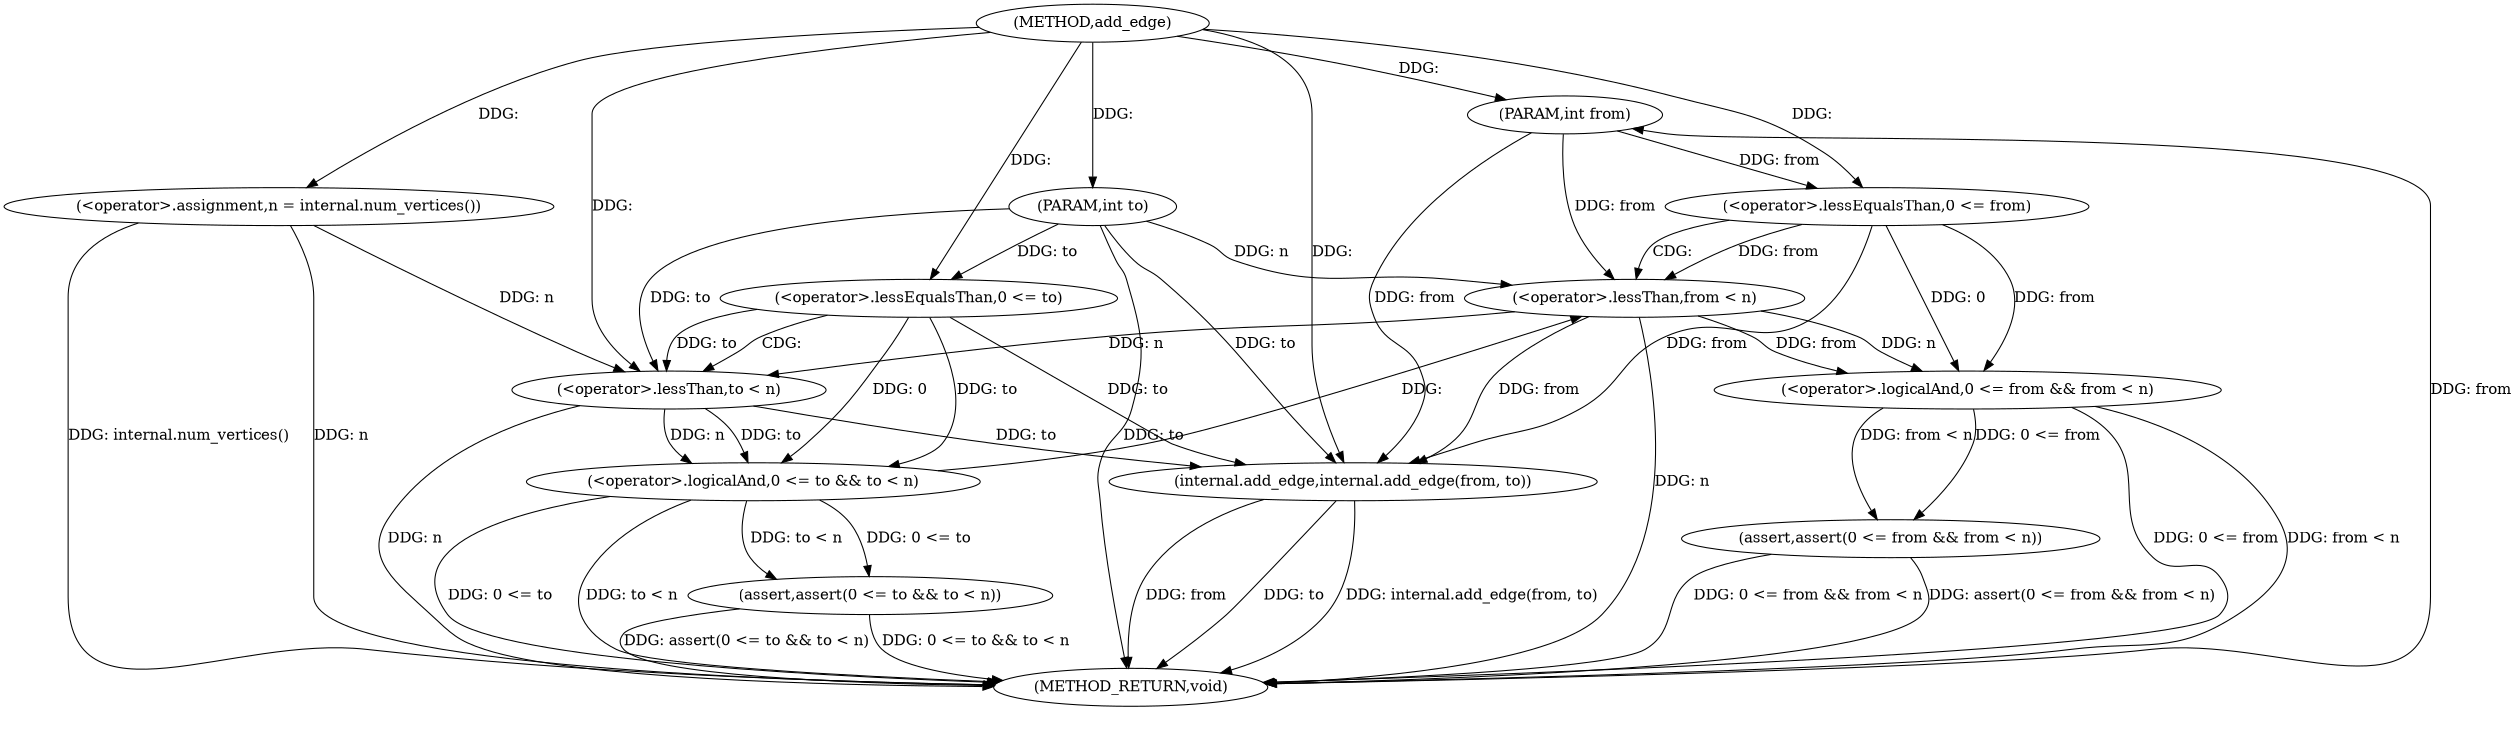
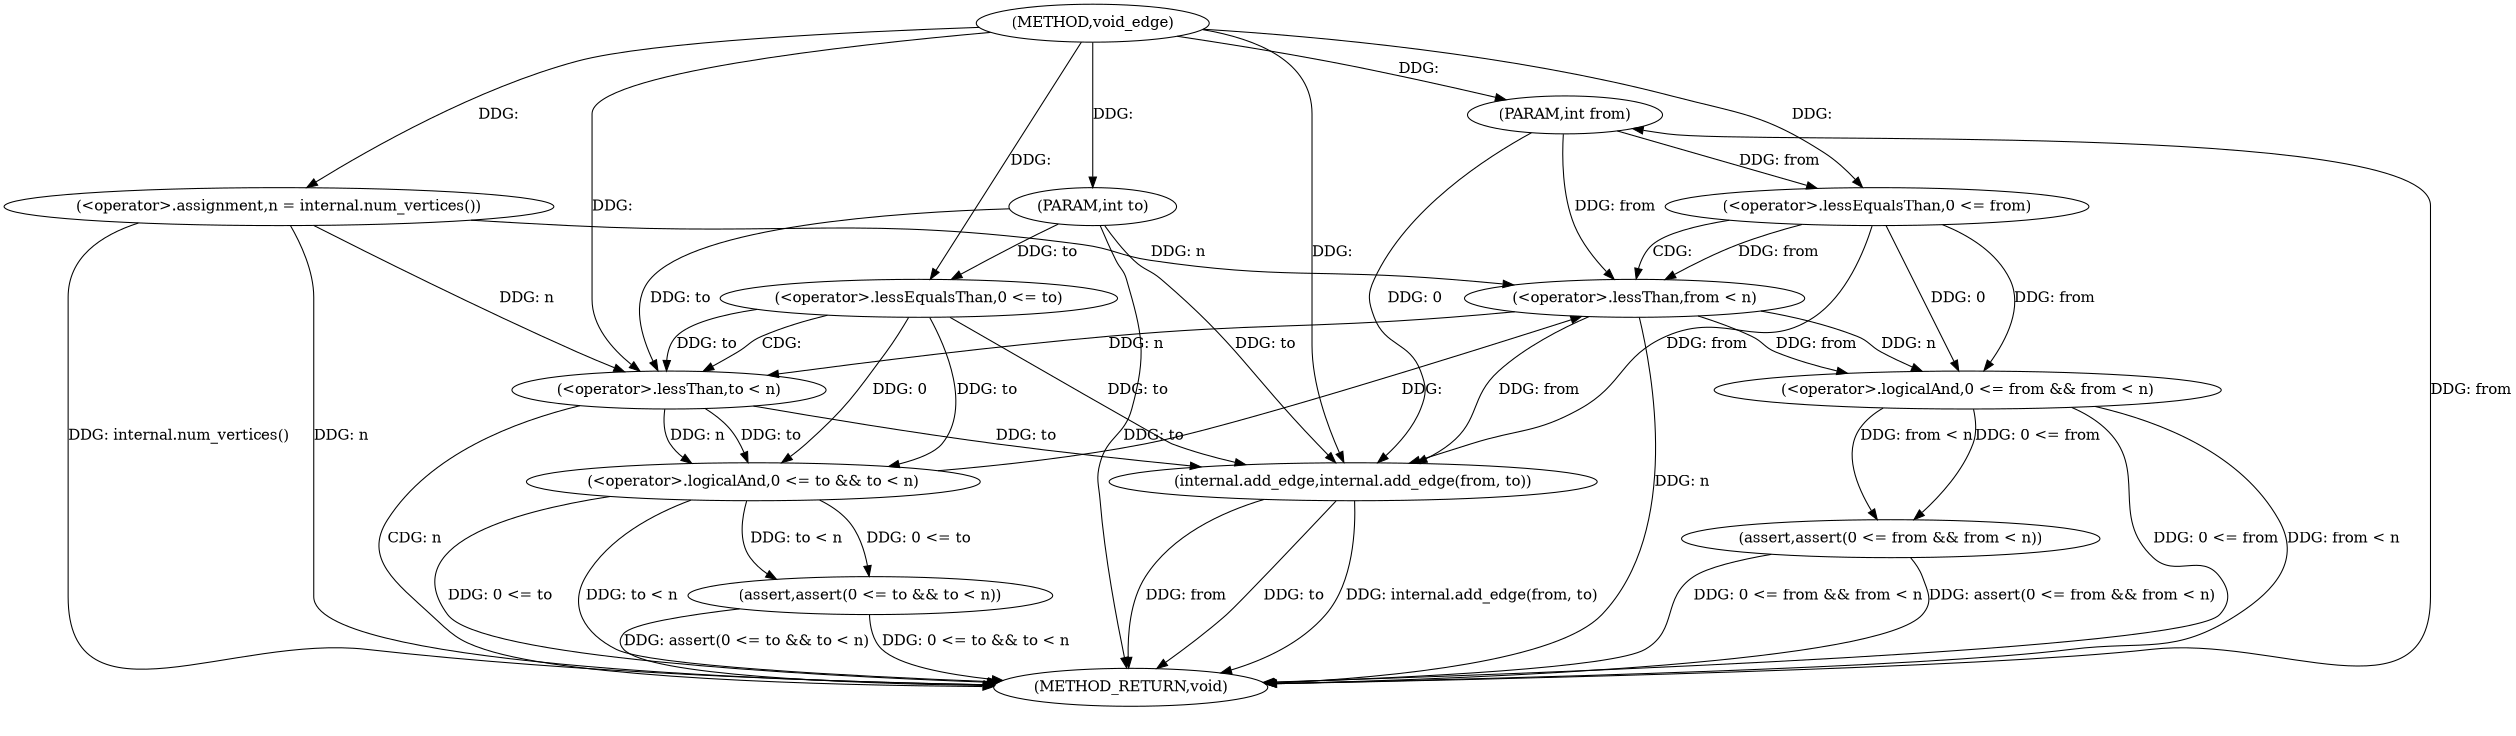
(1093, 23) -> (1093, 23)
(1327, 278) -> (988, 234)
(1415, 298) -> (1415, 298)
(415, 539) -> (415, 539)
